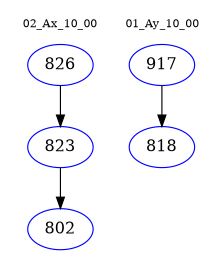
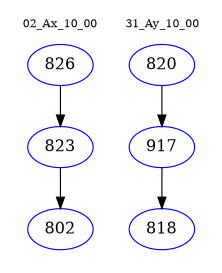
(162, 25) -> (162, 25)
none -> (162, 65)
